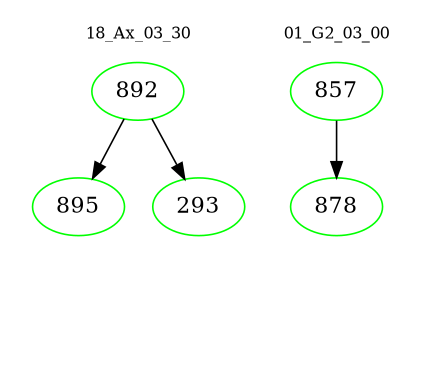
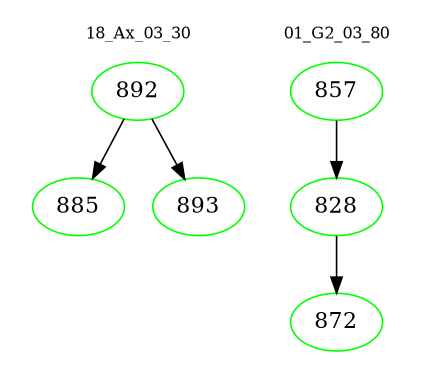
(337, 34) -> (337, 34)
(79, 207) -> (79, 207)
(199, 207) -> (199, 207)
(337, 207) -> (337, 207)
none -> (337, 322)
